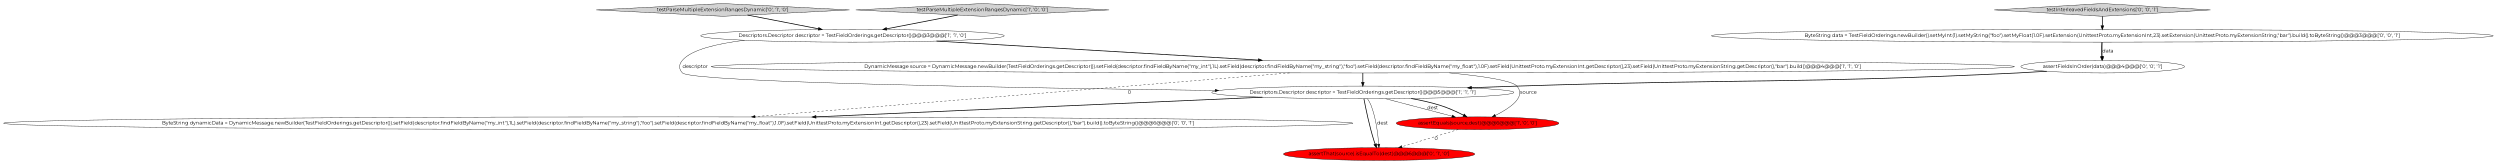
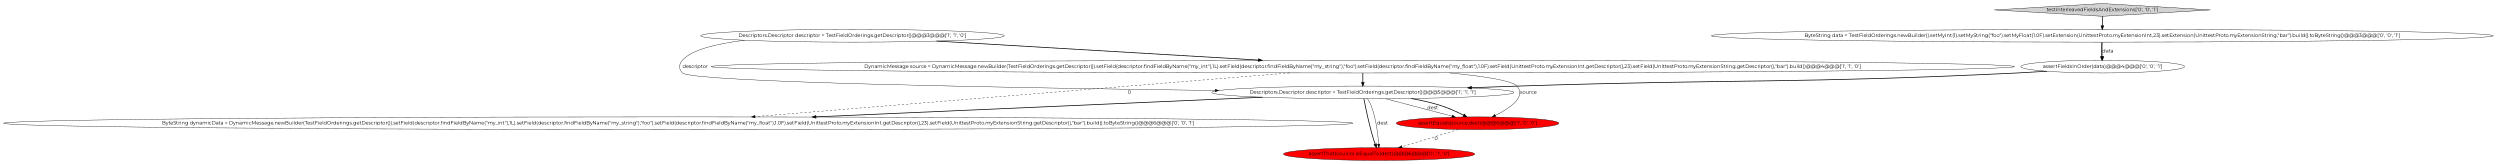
(723, 10) -> none
(982, 10) -> none
